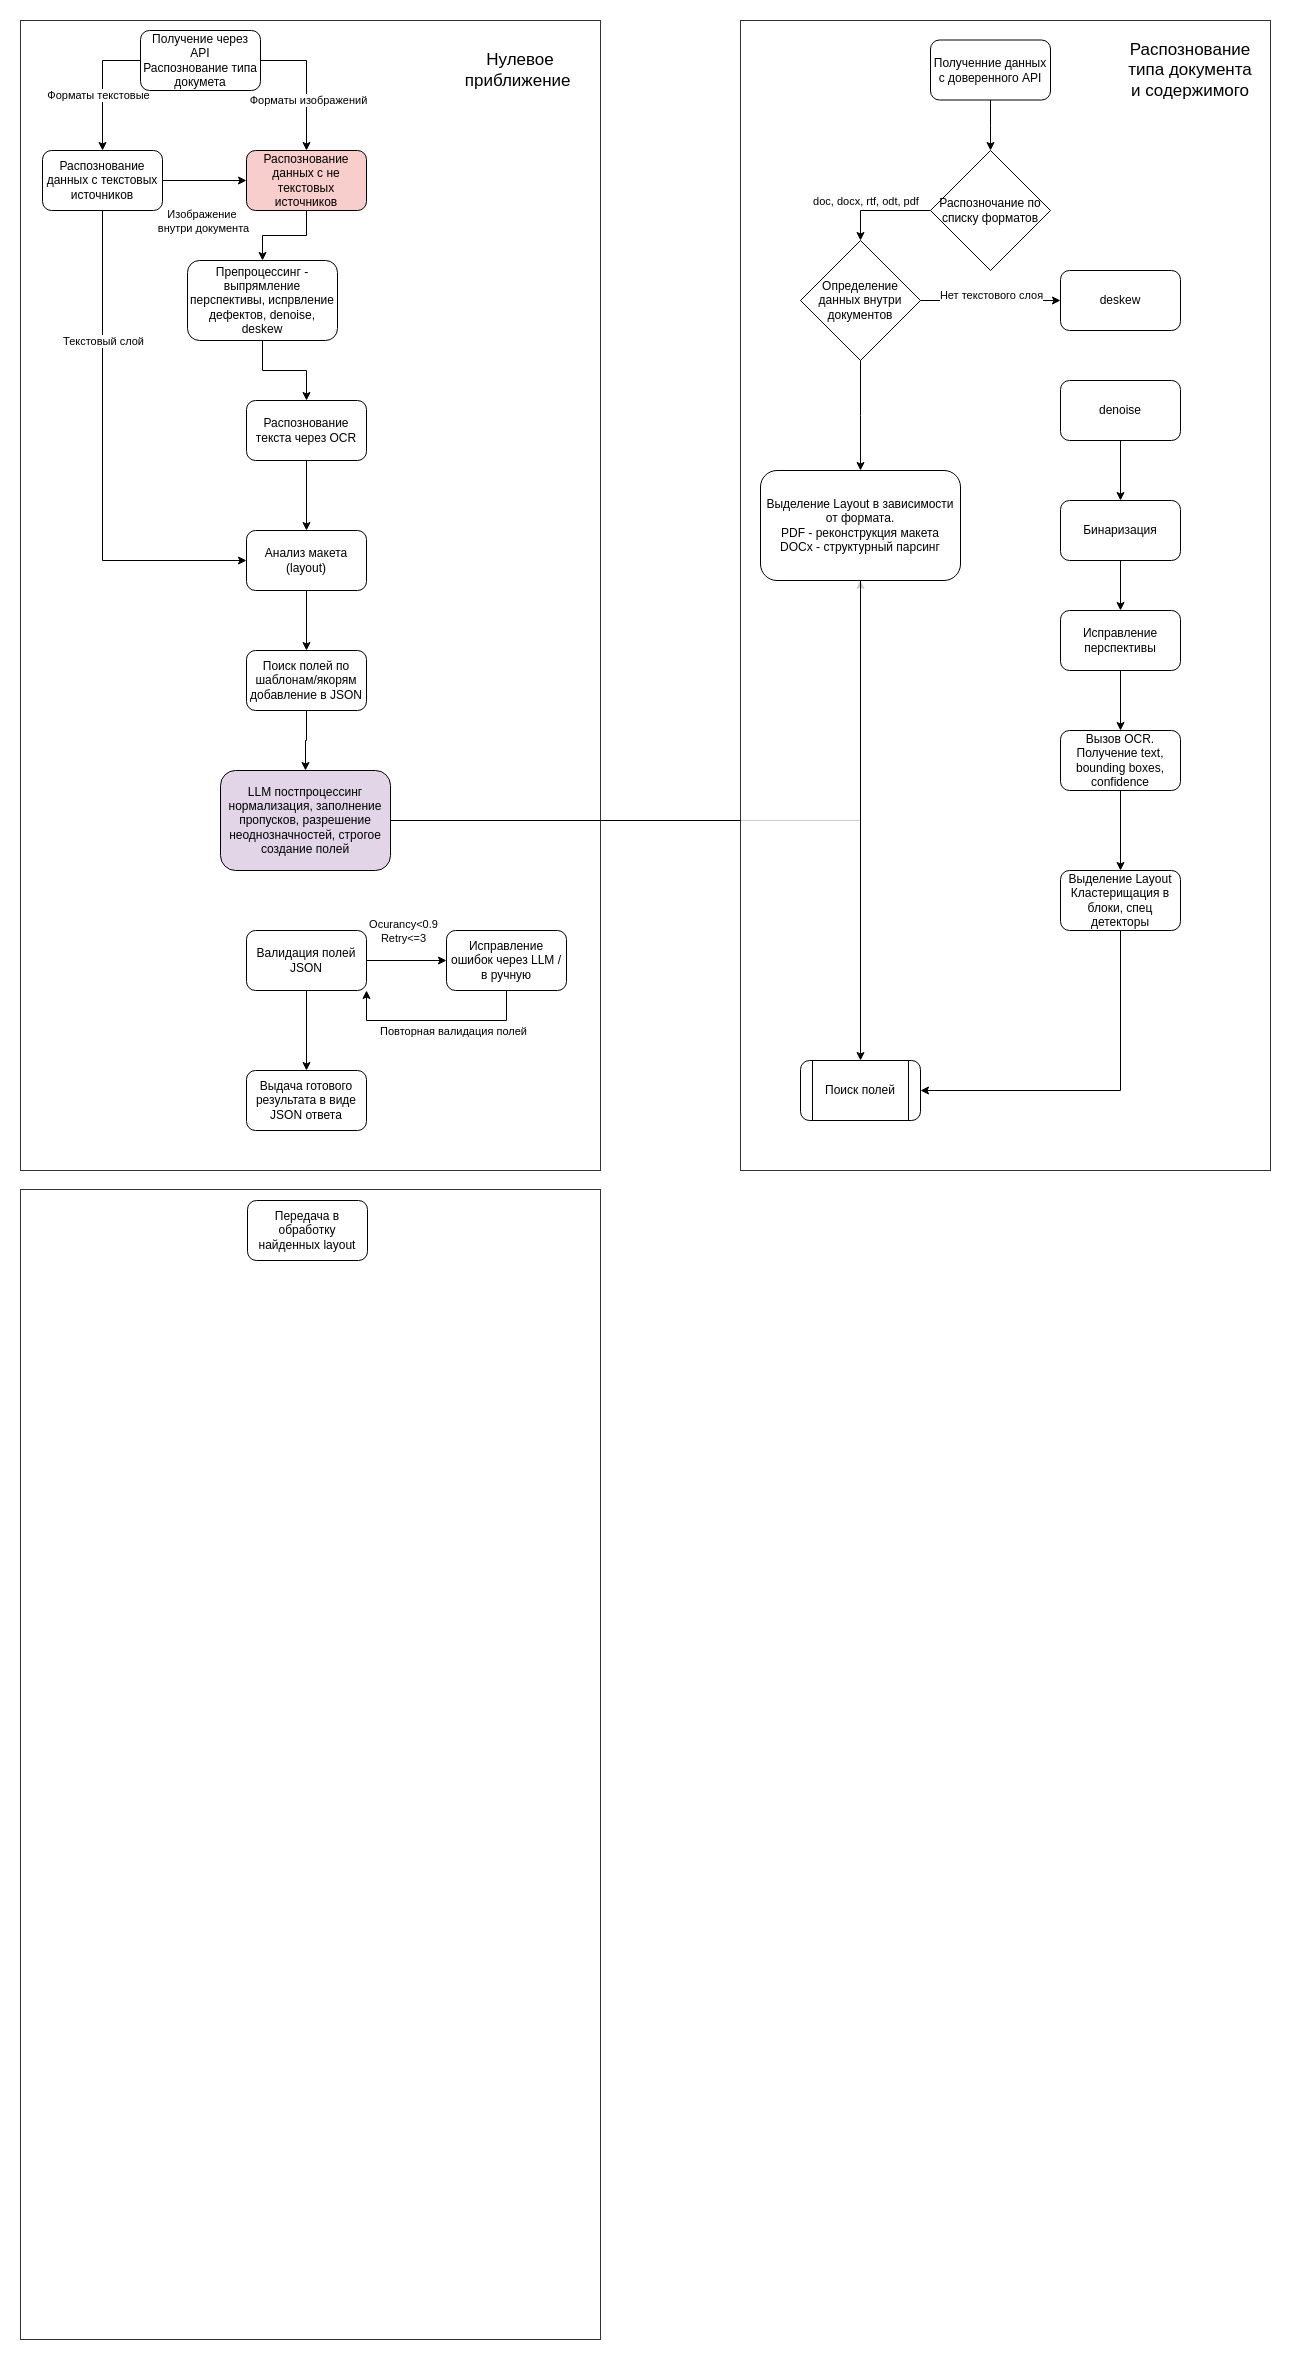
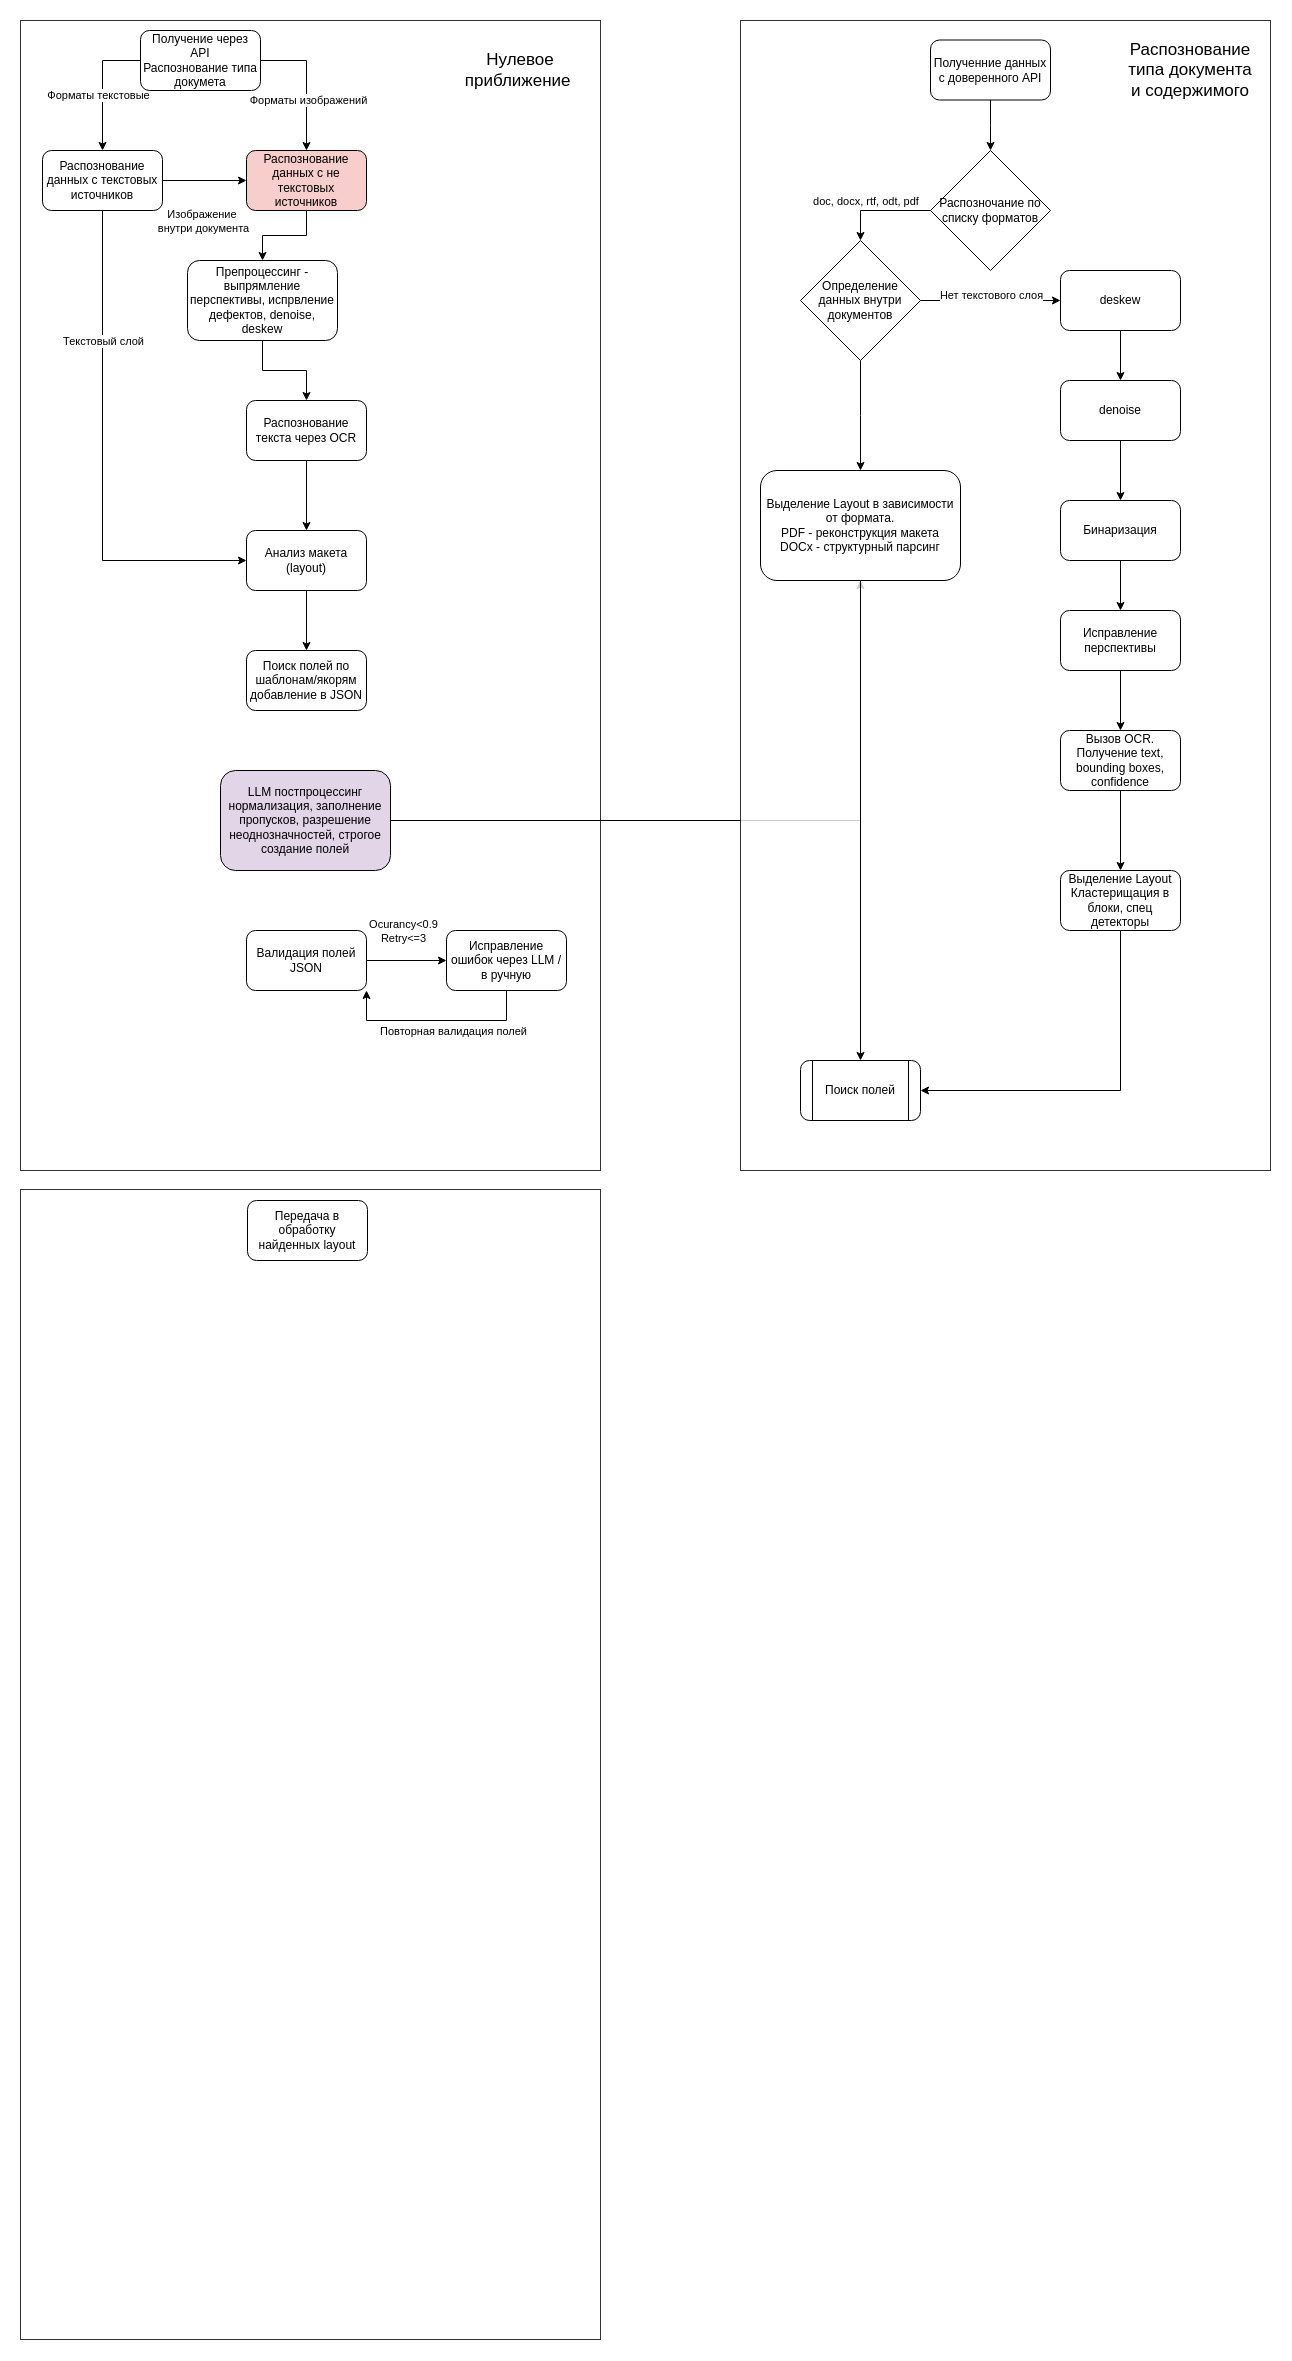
none -> (1121, 352)
(307, 738) -> none
(307, 1027) -> none
(307, 1101) -> none
